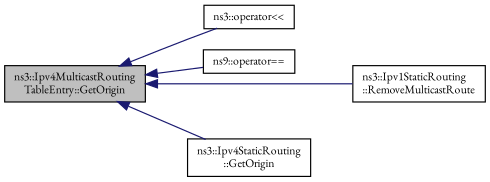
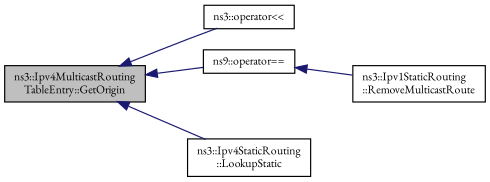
(255, 84) -> (330, 72)
(249, 158) -> (249, 158)
